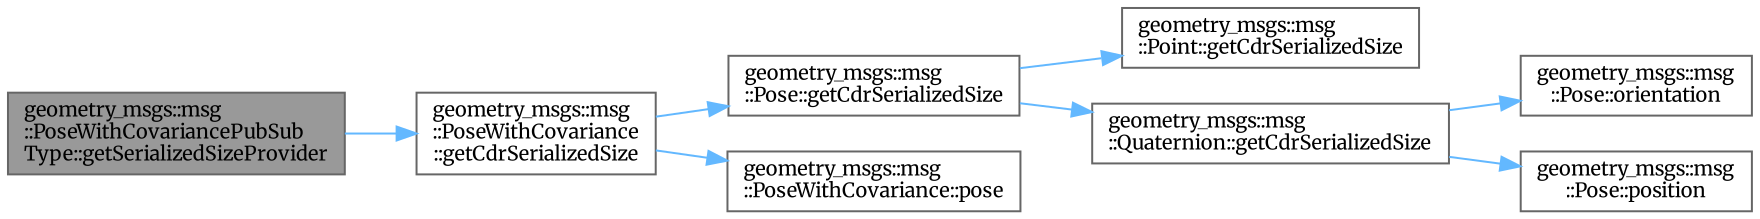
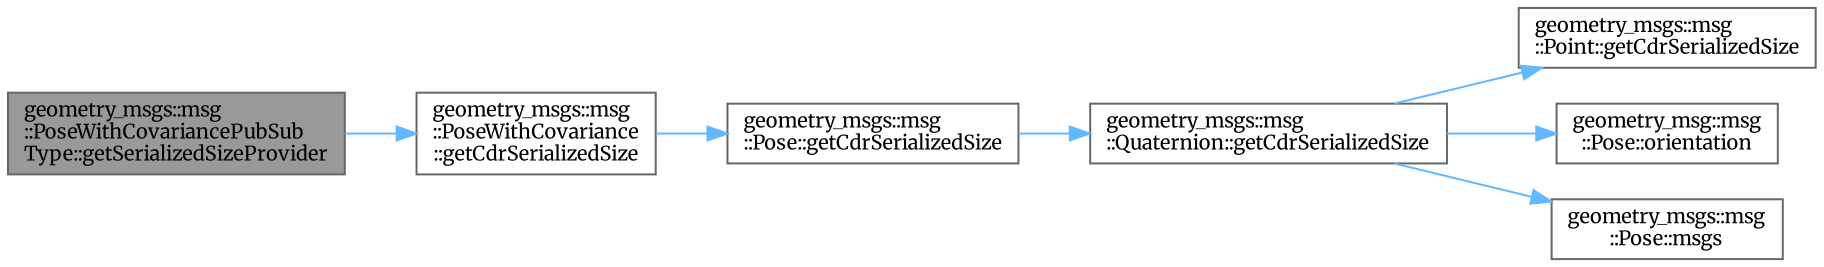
(1061, 63) -> (1458, 88)
(1636, 86) -> (1667, 134)
(874, 181) -> none
(1636, 181) -> (1667, 229)
